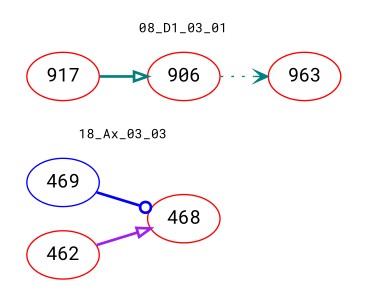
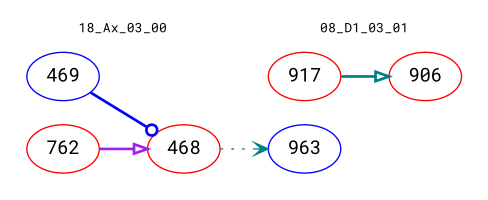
(238, 76) -> (239, 149)
(305, 76) -> (305, 149)
(123, 135) -> (123, 29)
(63, 255) -> (63, 149)
